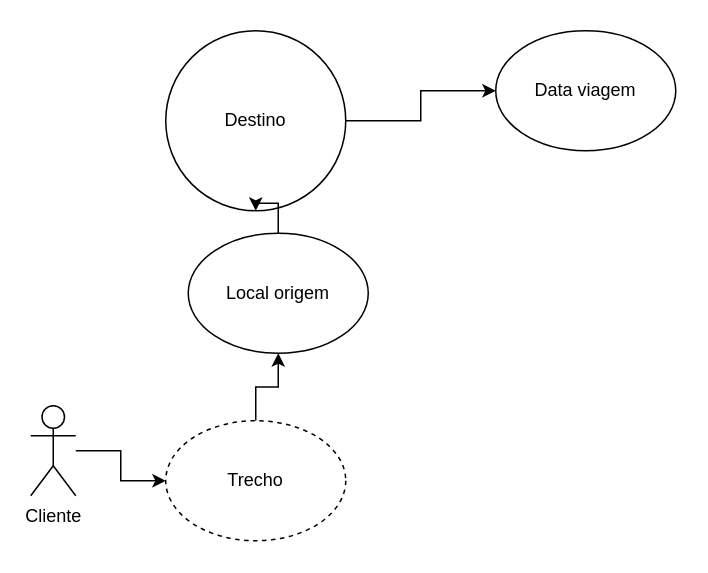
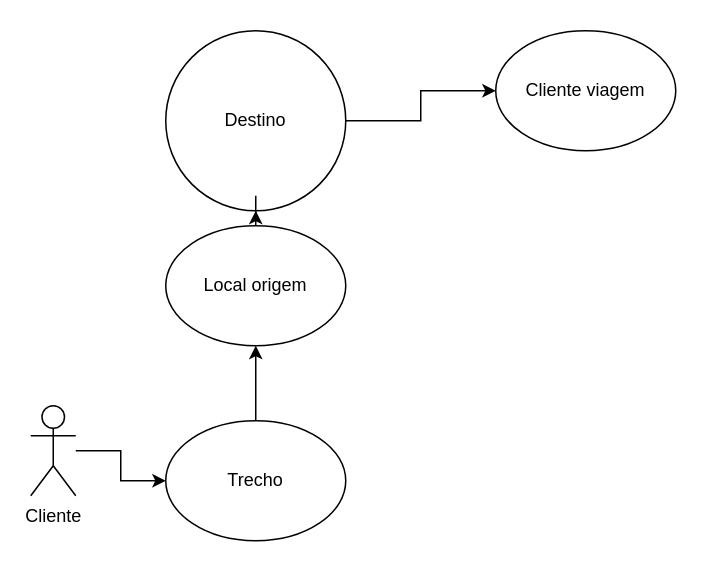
(586, 91) -> (586, 91)
(278, 293) -> (256, 286)
(256, 481) -> (256, 481)
